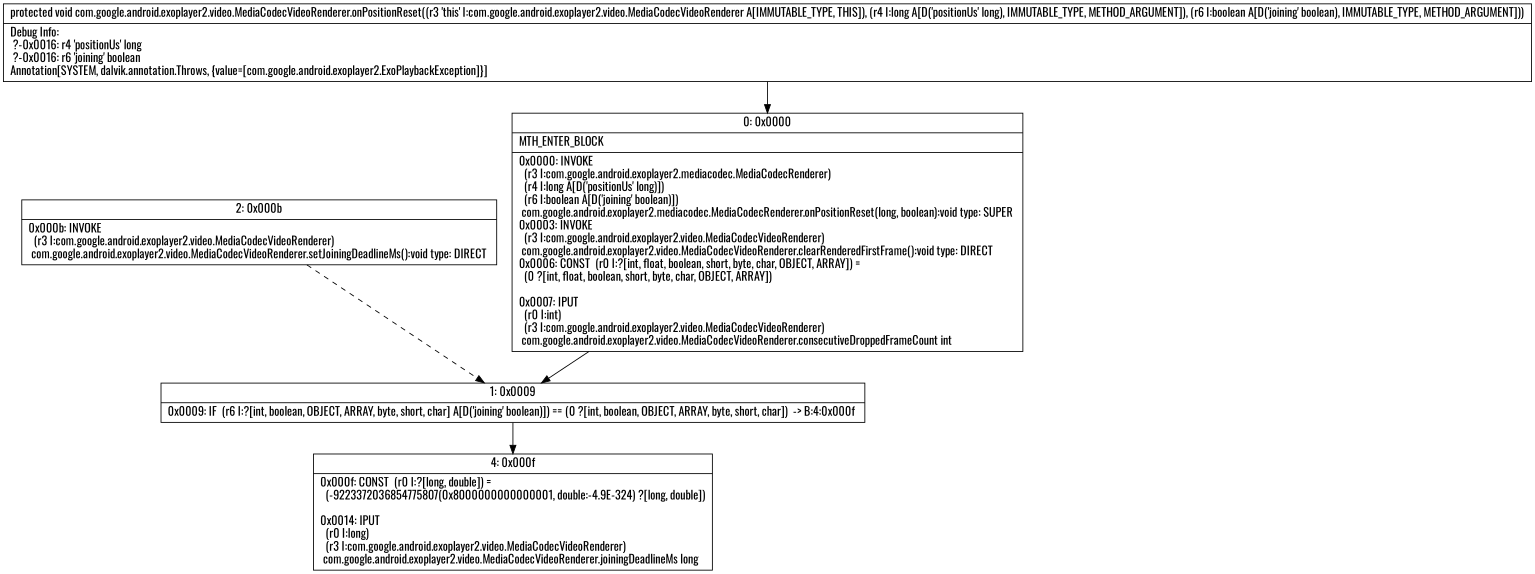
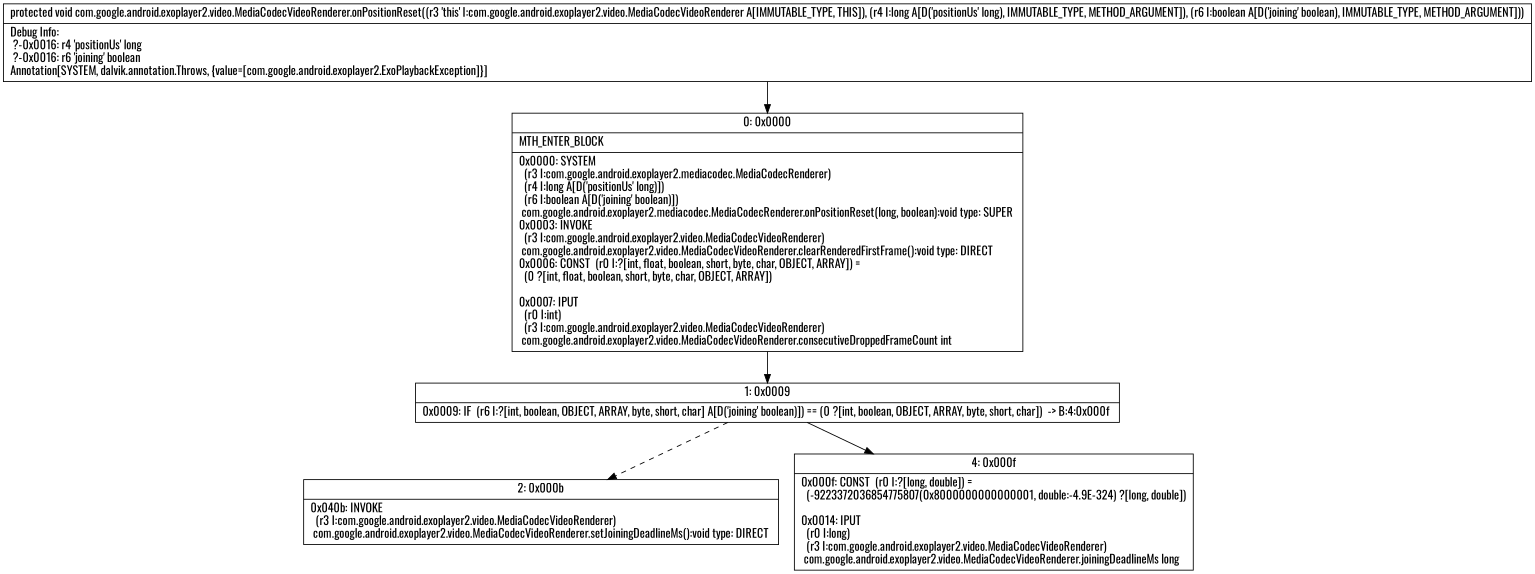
(559, 162) -> (560, 162)
(68, 229) -> (349, 509)
(392, 322) -> (672, 449)
